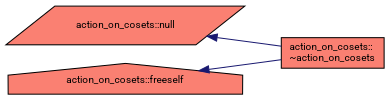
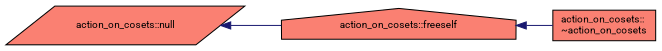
(249, 42) -> (256, 25)
